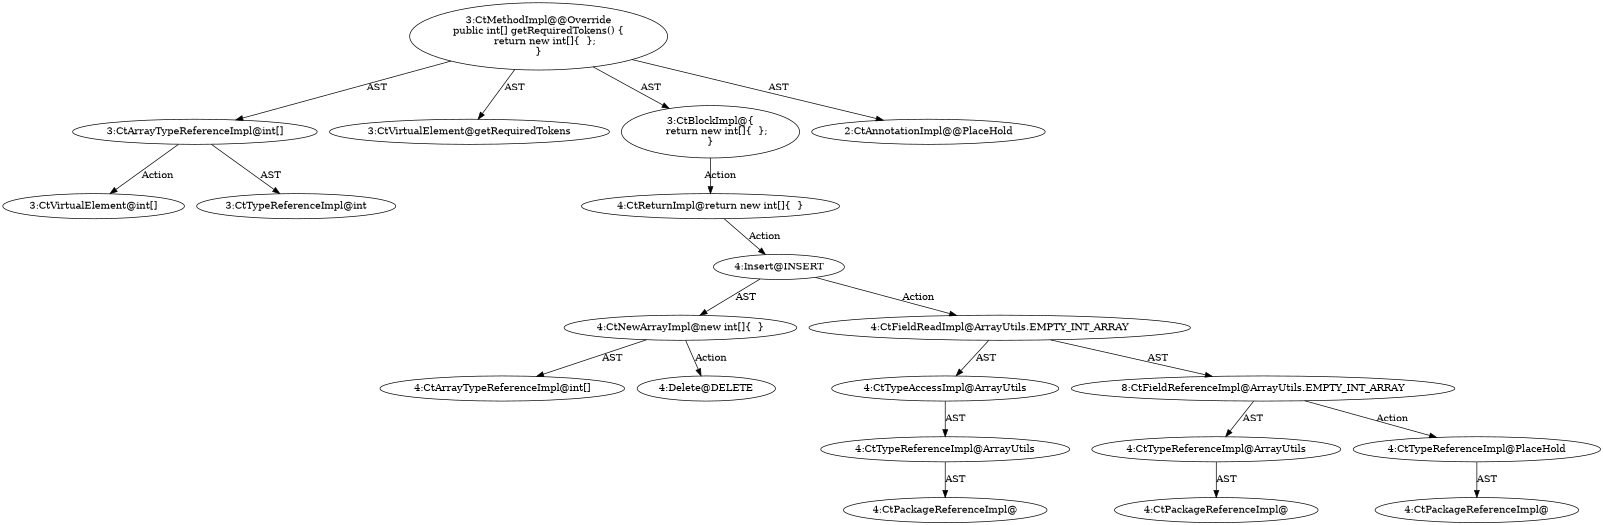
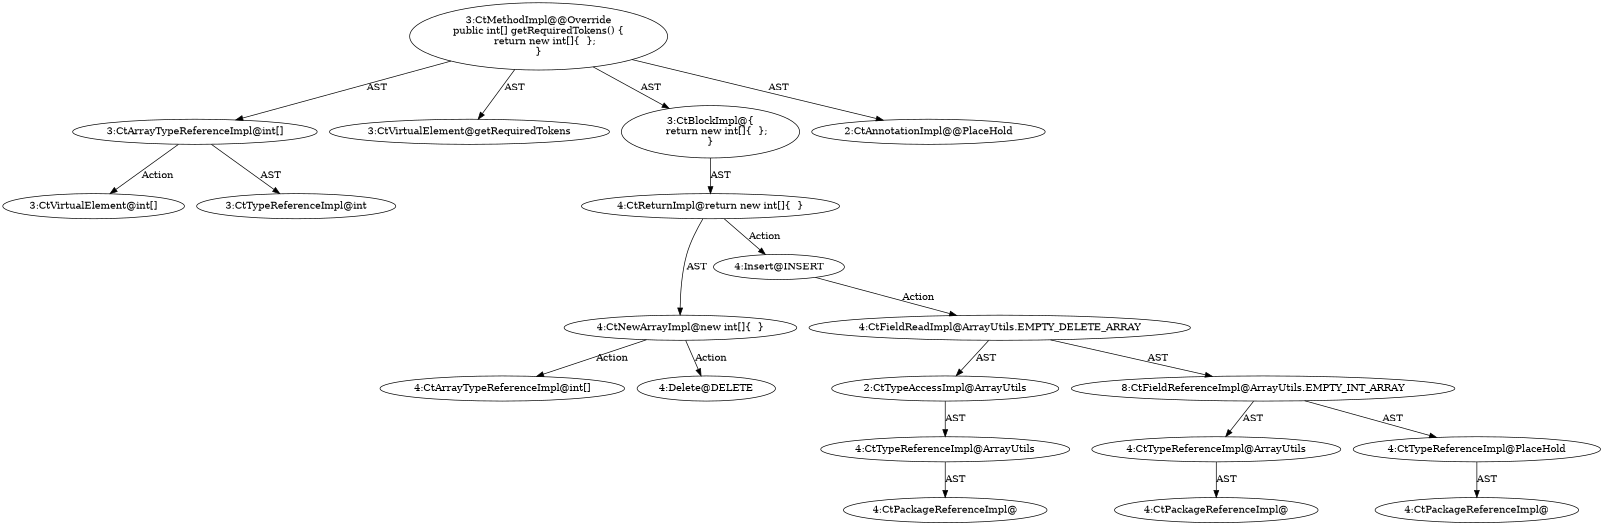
(721, 176) -> (721, 176)
(733, 295) -> (685, 262)
(1000, 328) -> (1000, 328)
(612, 358) -> (612, 358)
(945, 389) -> (945, 389)
(1393, 419) -> (1393, 419)
